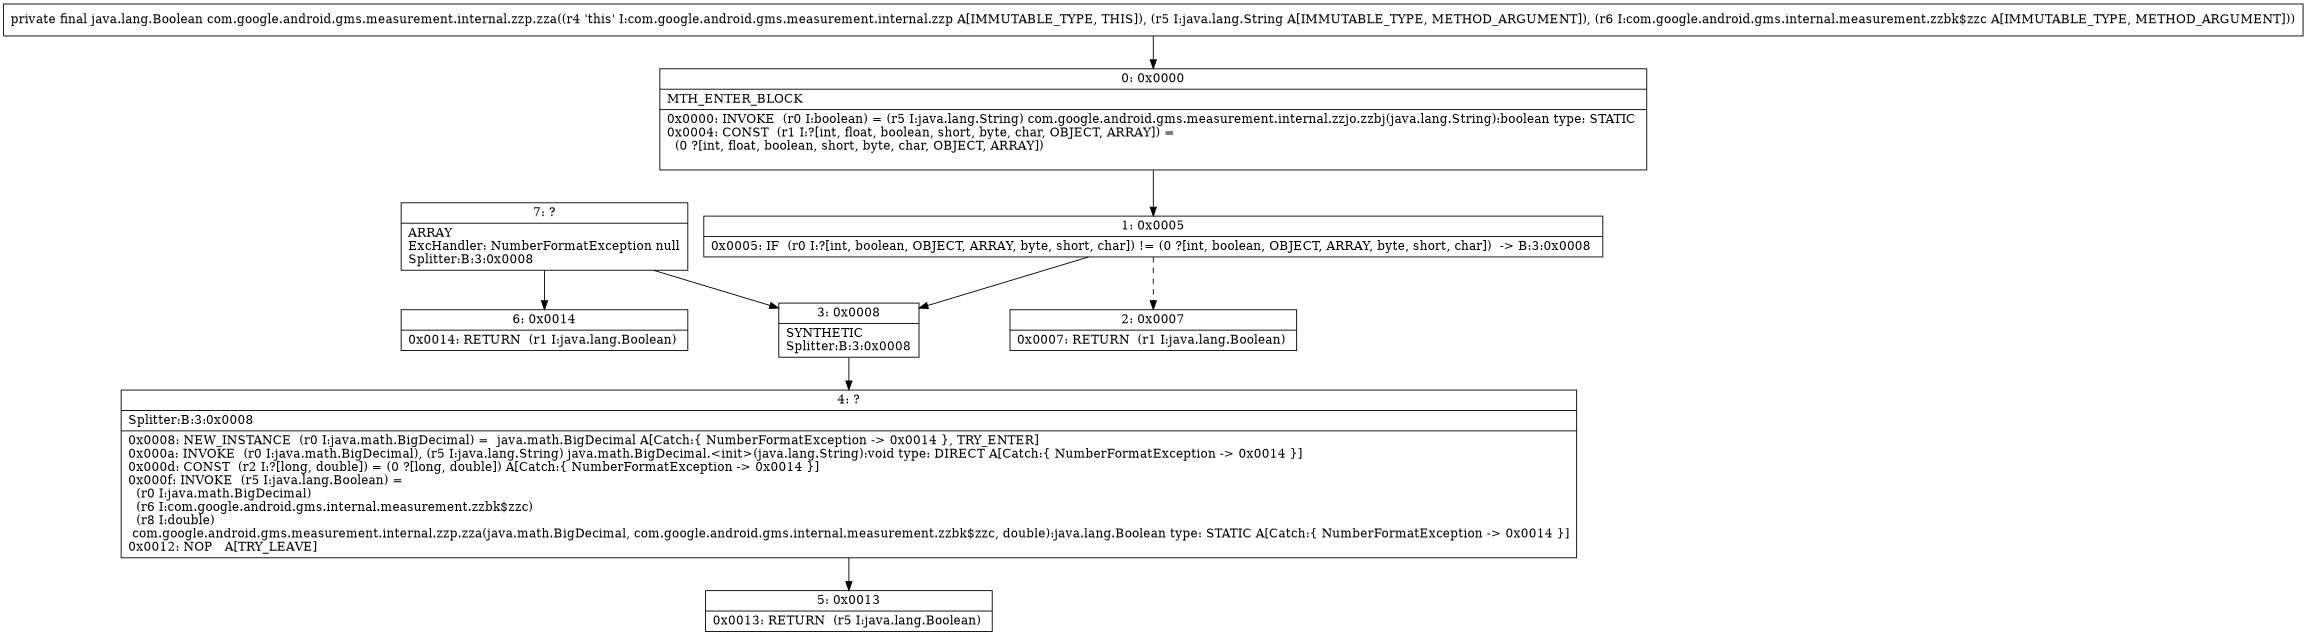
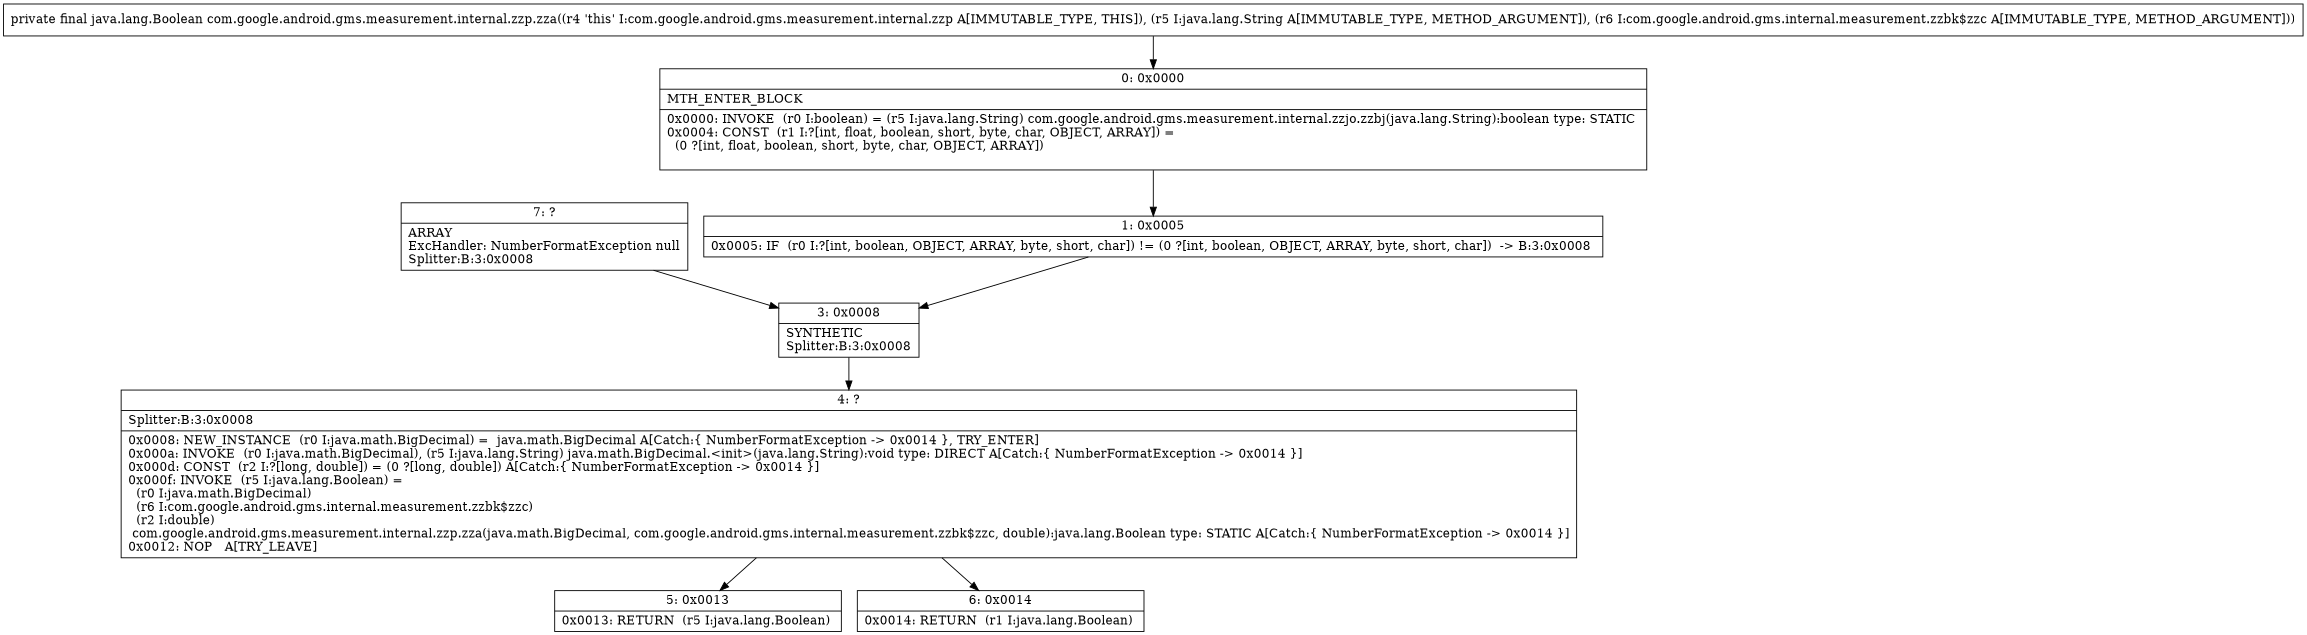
(544, 285) -> (957, 571)
(1153, 330) -> none
(172, 521) -> (172, 521)
